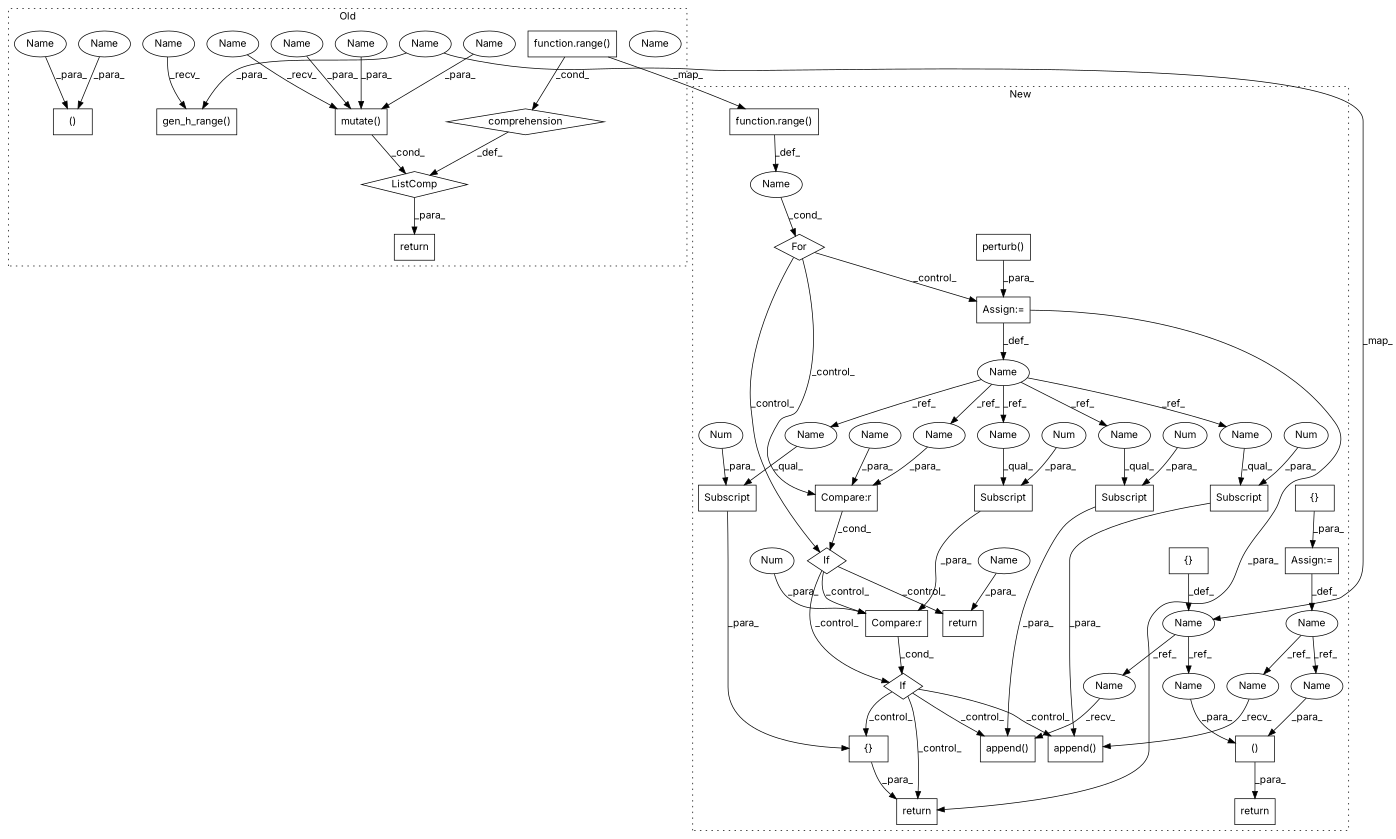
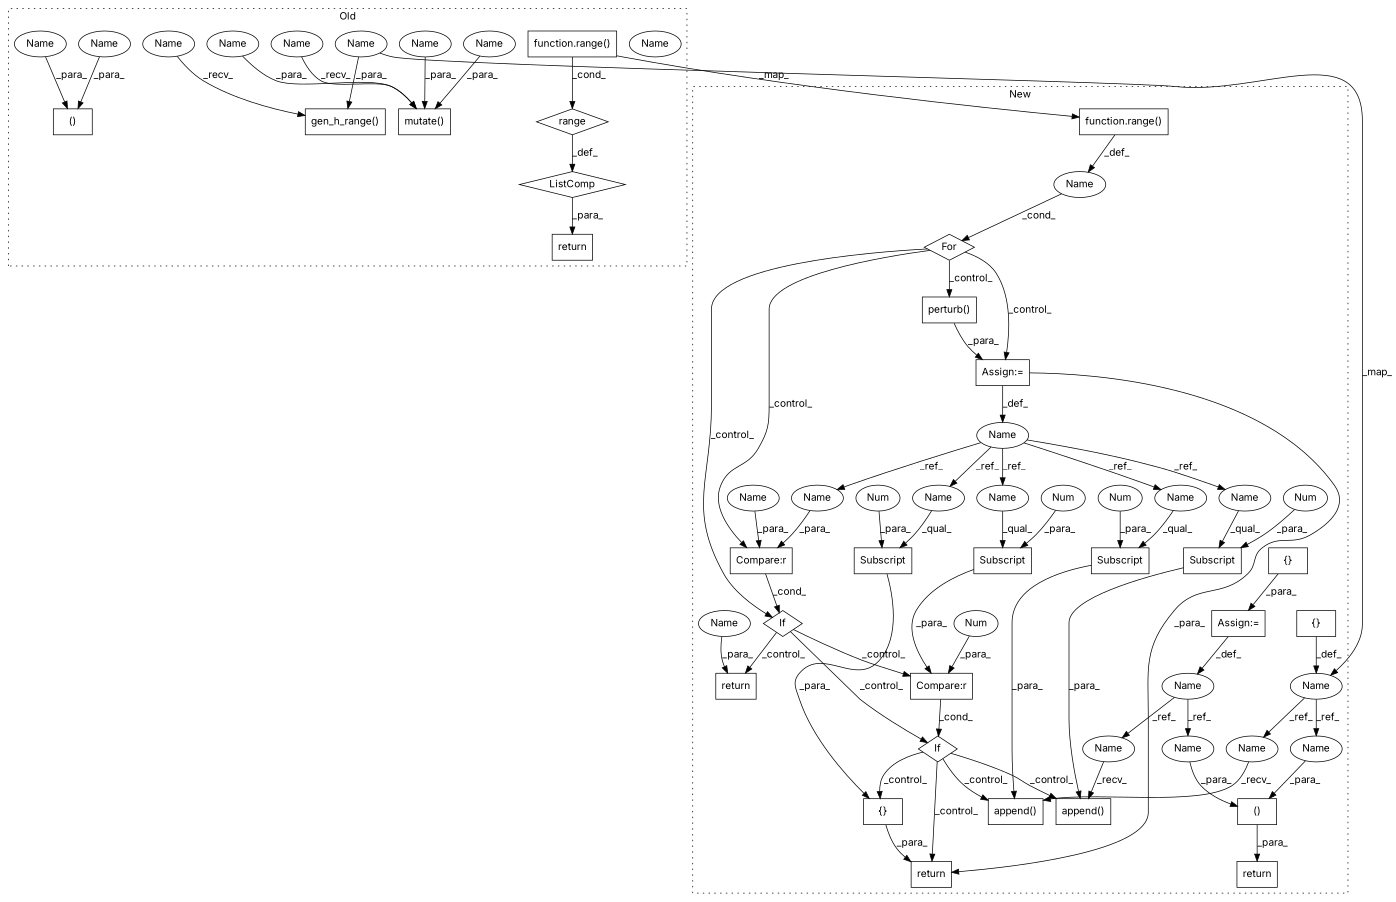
(525, 122) -> (572, 122)
(386, 151) -> none
none -> (949, 275)
